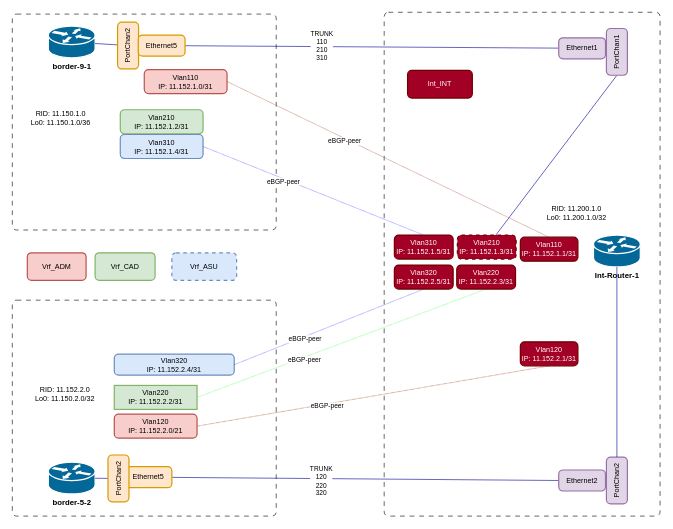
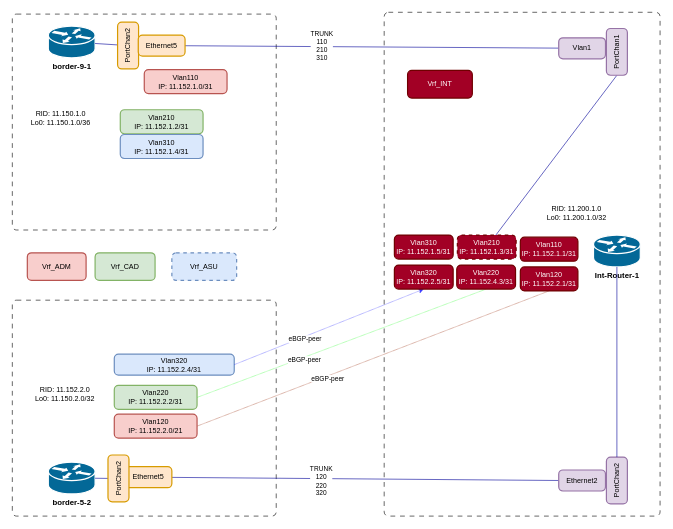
(582, 48) -> (582, 48)
(440, 84) -> (440, 84)
(348, 140) -> none
(289, 181) -> none
(486, 278) -> (486, 278)
(420, 291) -> (418, 291)
(549, 354) -> (549, 279)
(156, 398) -> (156, 398)
